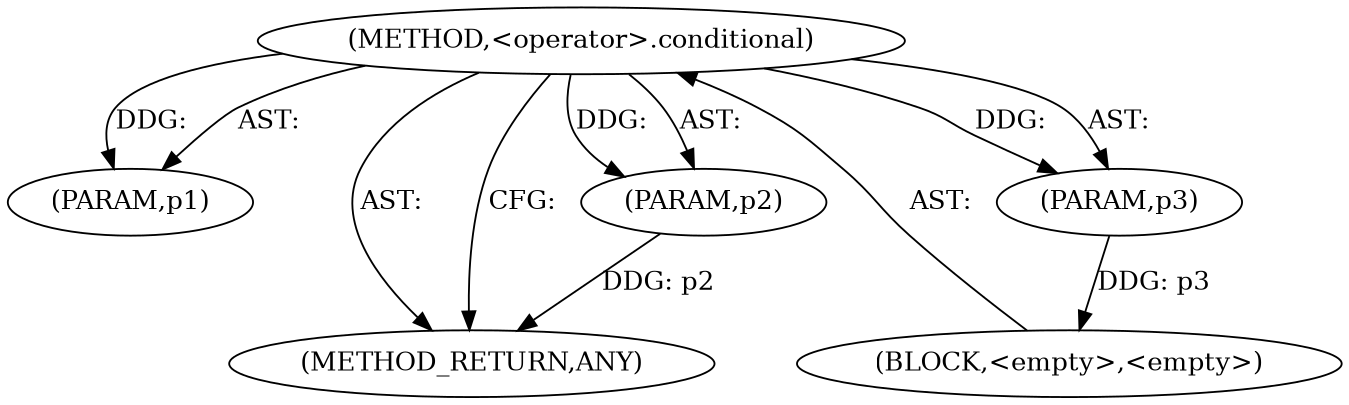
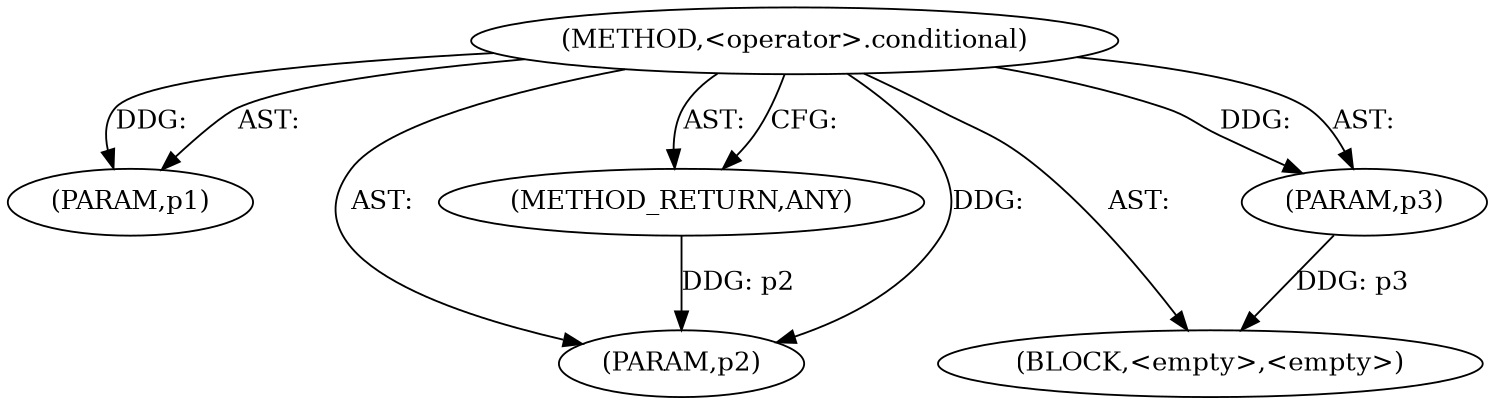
(869, 193) -> (1040, 169)
(597, 277) -> (682, 274)
